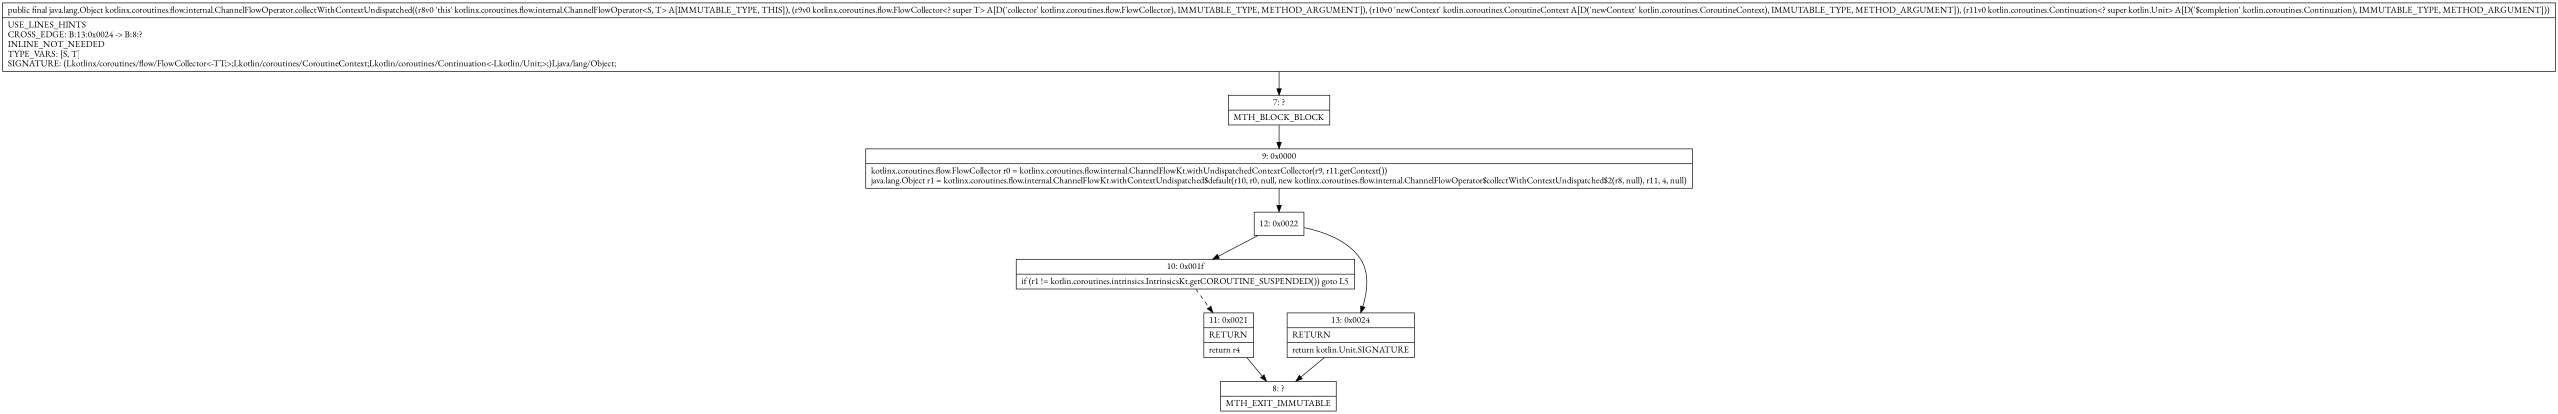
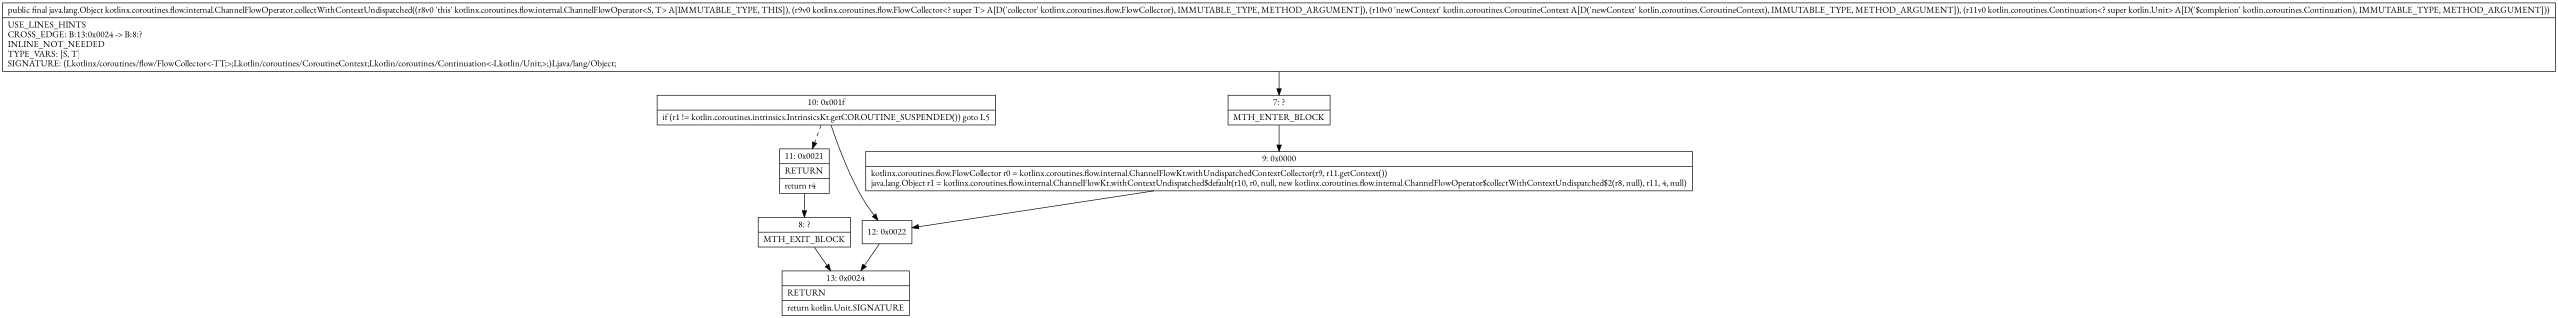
(1279, 117) -> (1279, 117)
(1238, 246) -> (849, 172)
(1313, 367) -> (821, 256)
(1278, 403) -> (804, 239)
